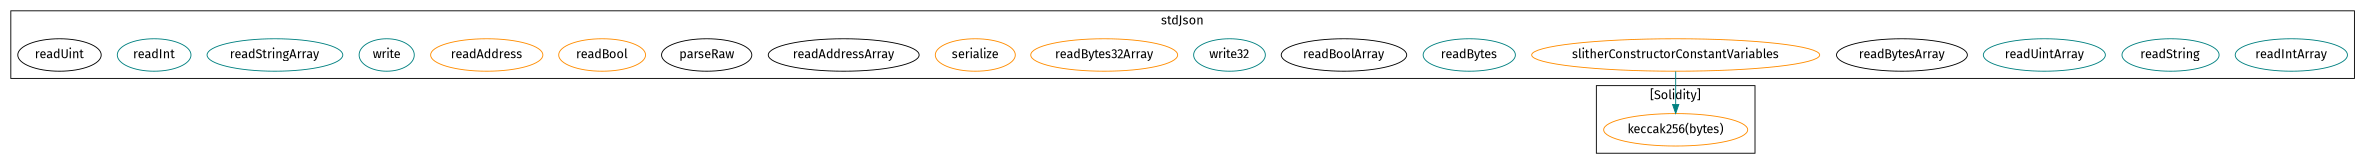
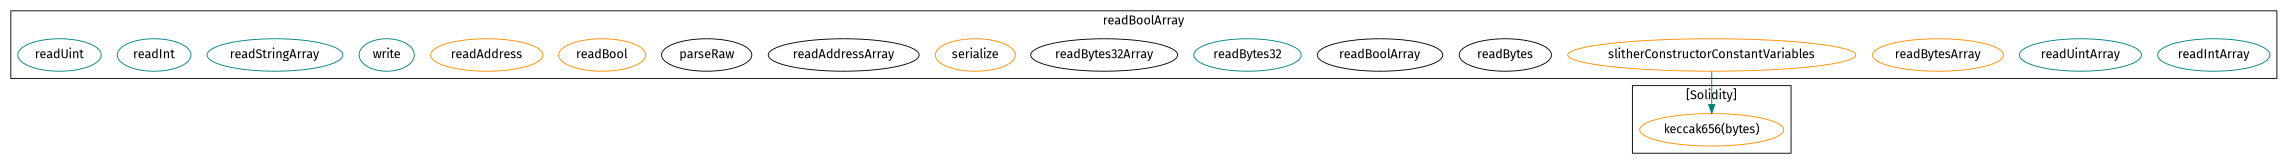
(1183, 21) -> (1144, 21)
(59, 55) -> (59, 55)
(1104, 55) -> (1104, 55)
(1229, 55) -> (1248, 55)
(1469, 55) -> (1505, 55)
(1902, 55) -> (1938, 55)
(2171, 55) -> none
(1676, 130) -> (1712, 130)
